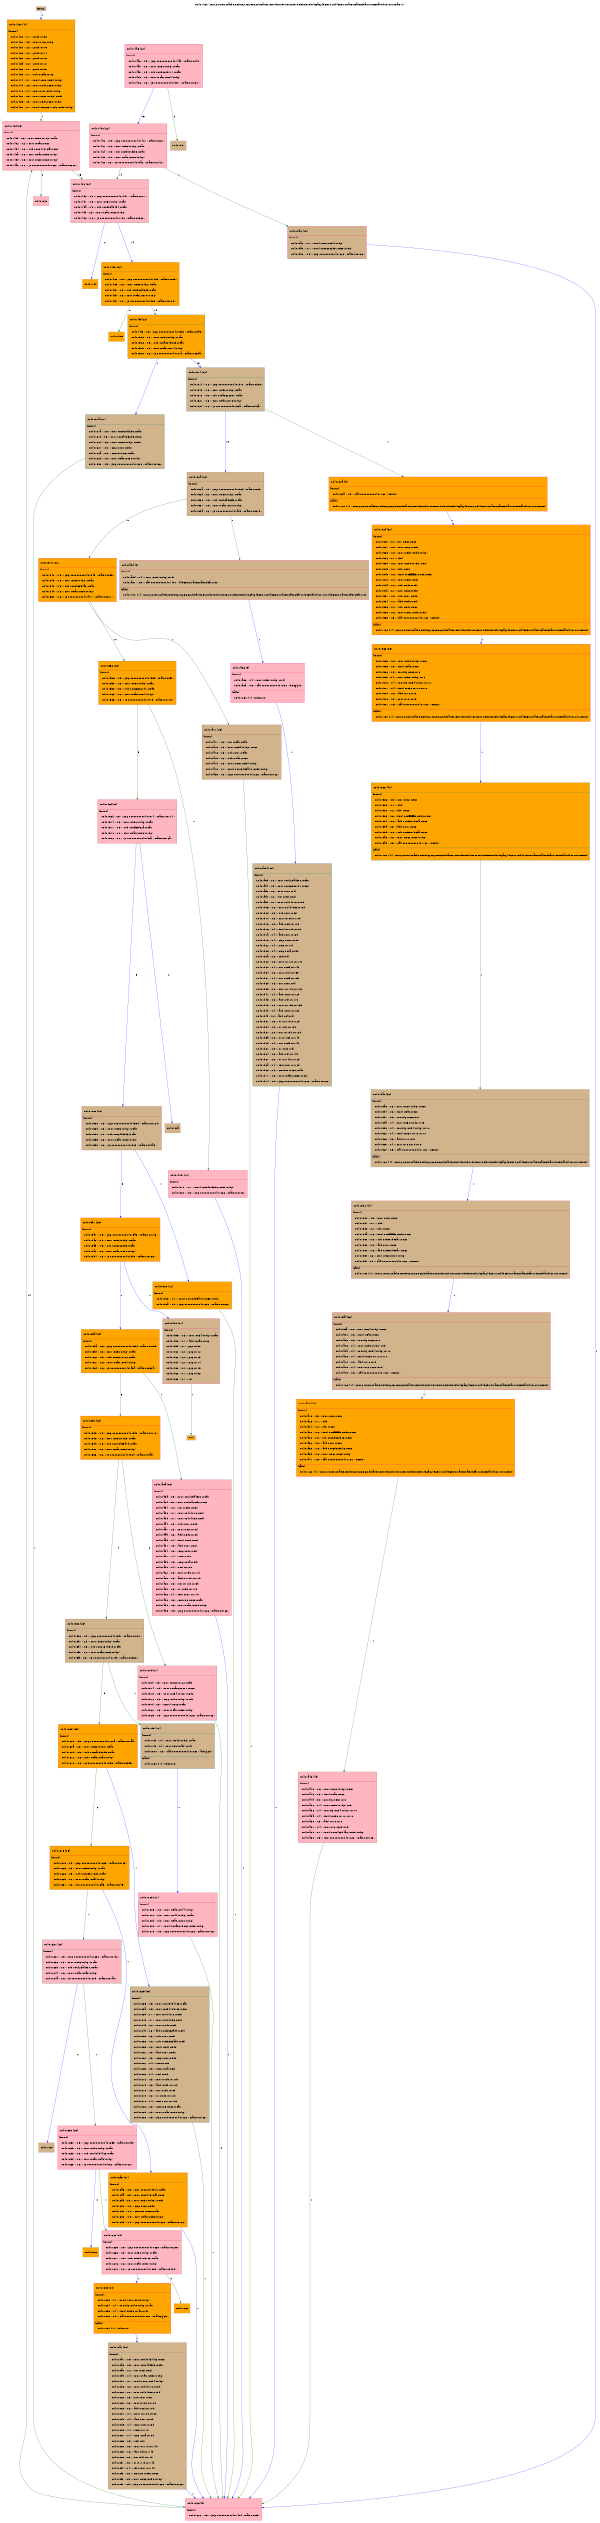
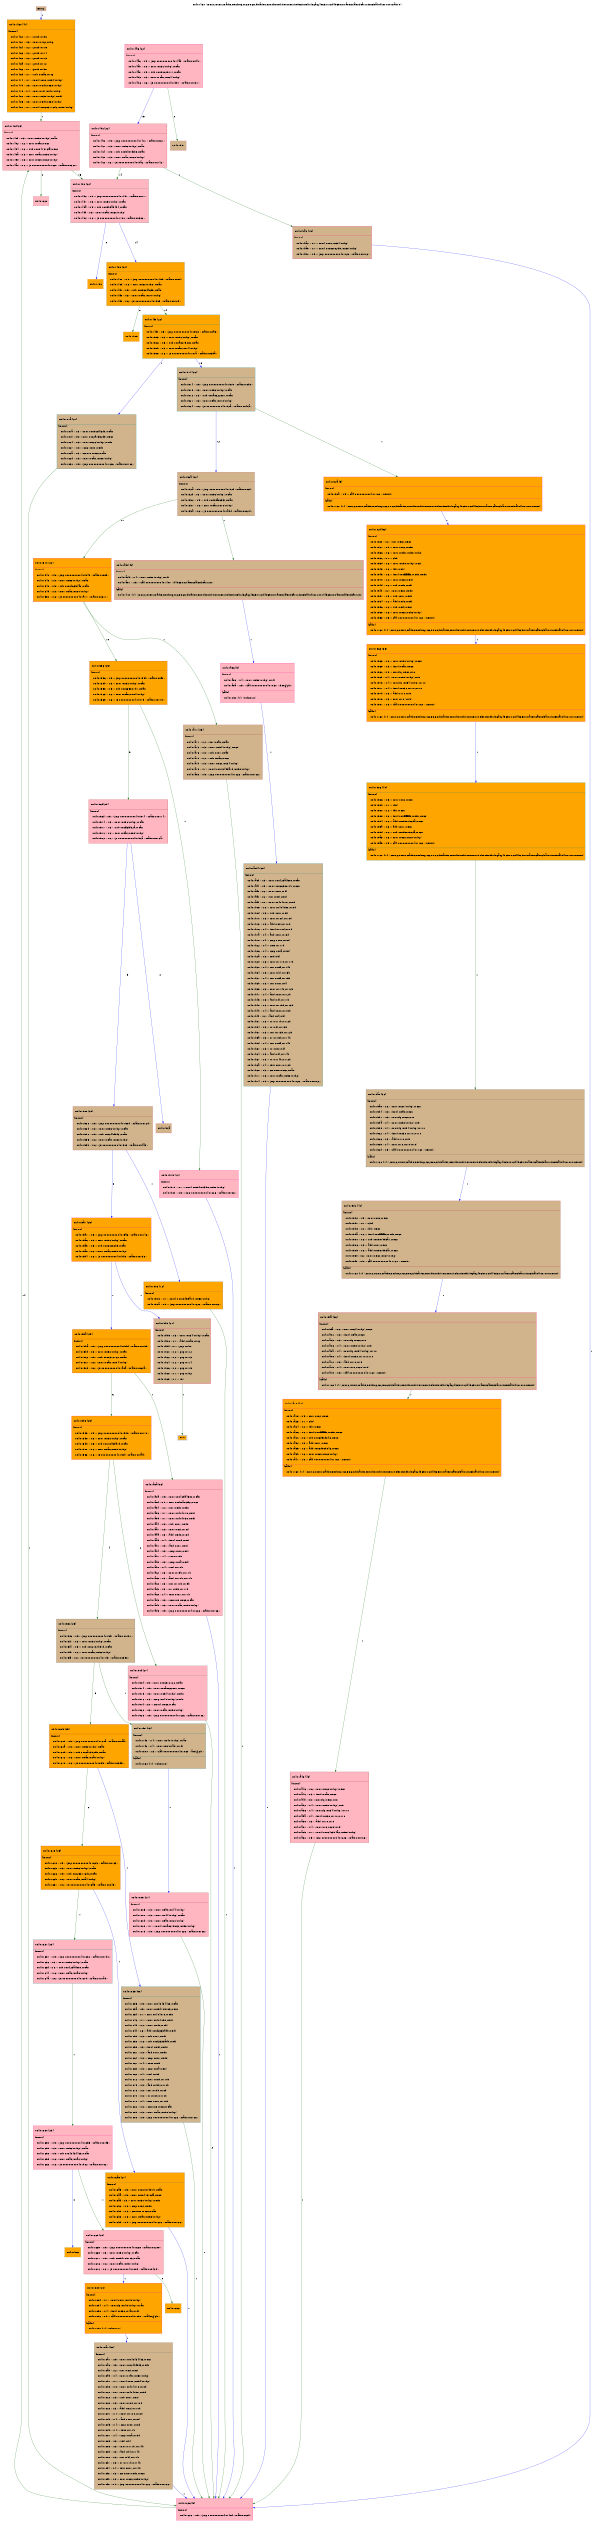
(46, 2148) -> none
